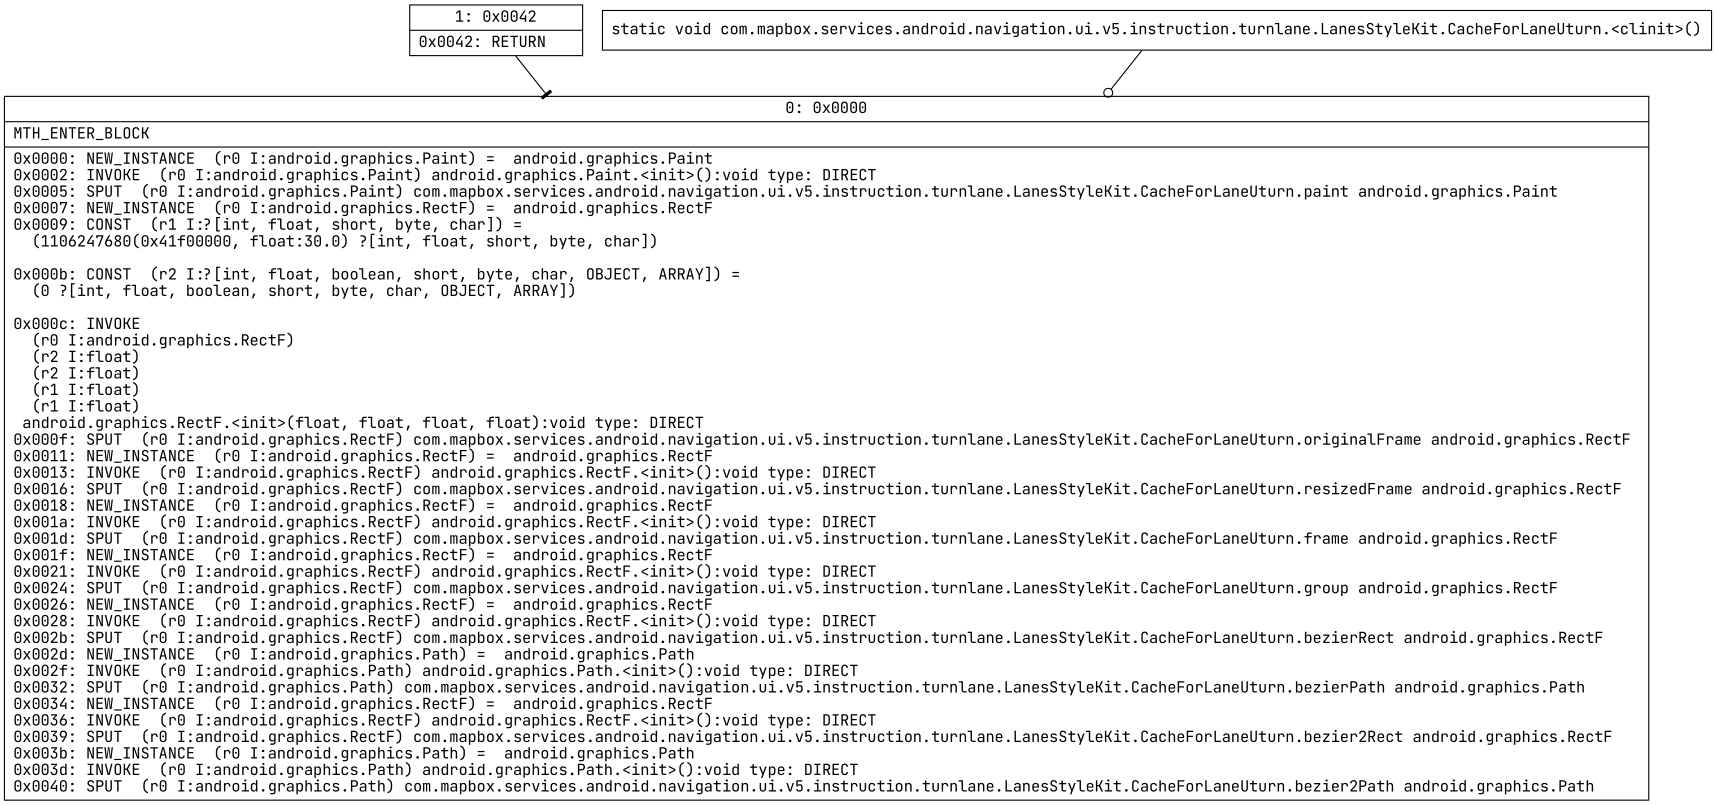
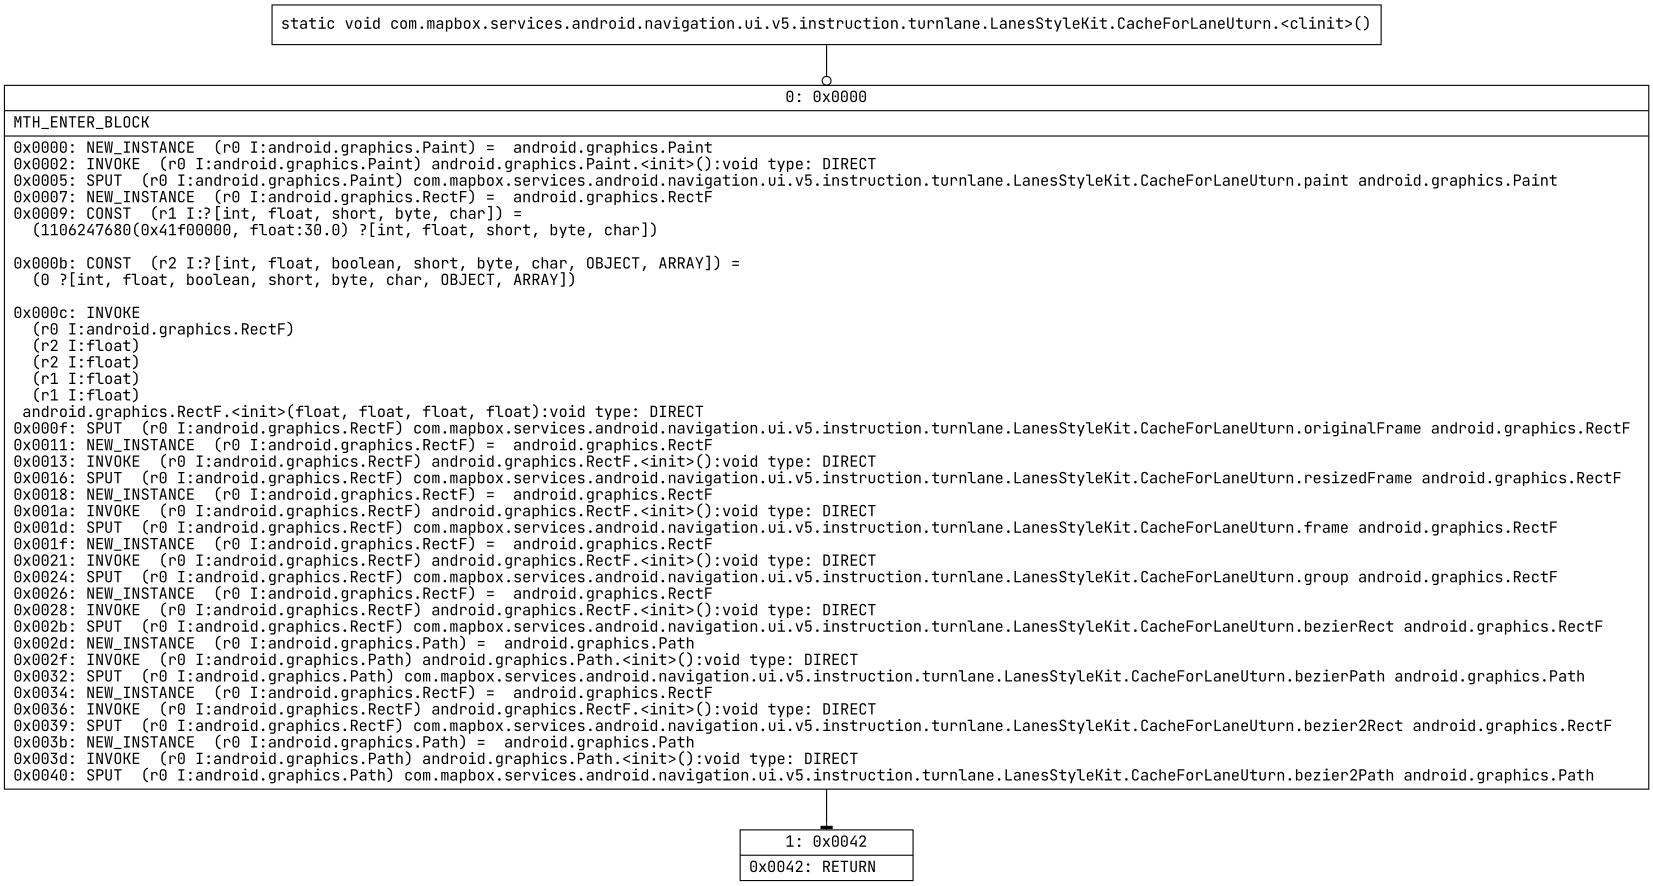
(530, 74) -> (827, 807)
